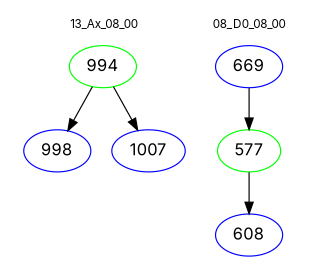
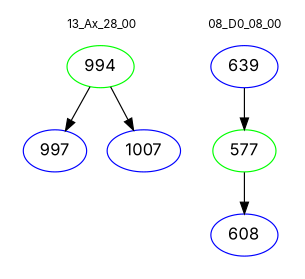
(104, 25) -> (102, 25)
(249, 67) -> (244, 67)
(57, 151) -> (55, 151)
